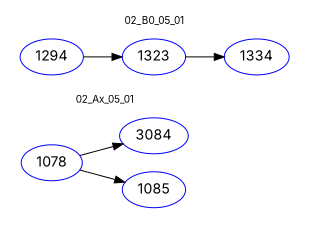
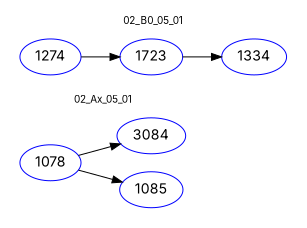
(52, 57) -> (50, 57)
(154, 57) -> (151, 57)
